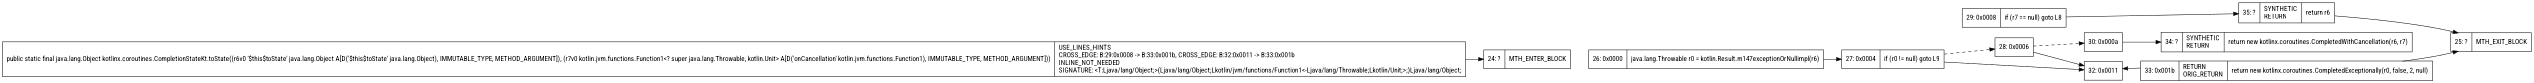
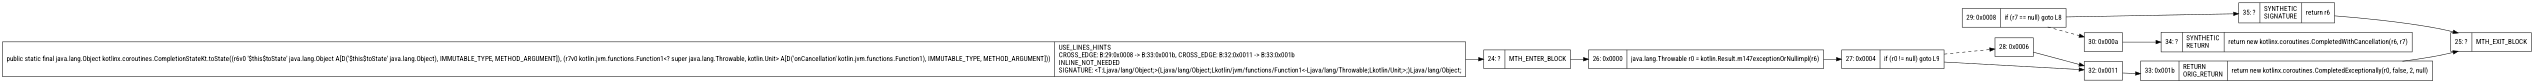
(2276, 16) -> (2281, 16)
(2056, 45) -> (2064, 31)
none -> (1577, 59)
(2134, 68) -> (2129, 73)
